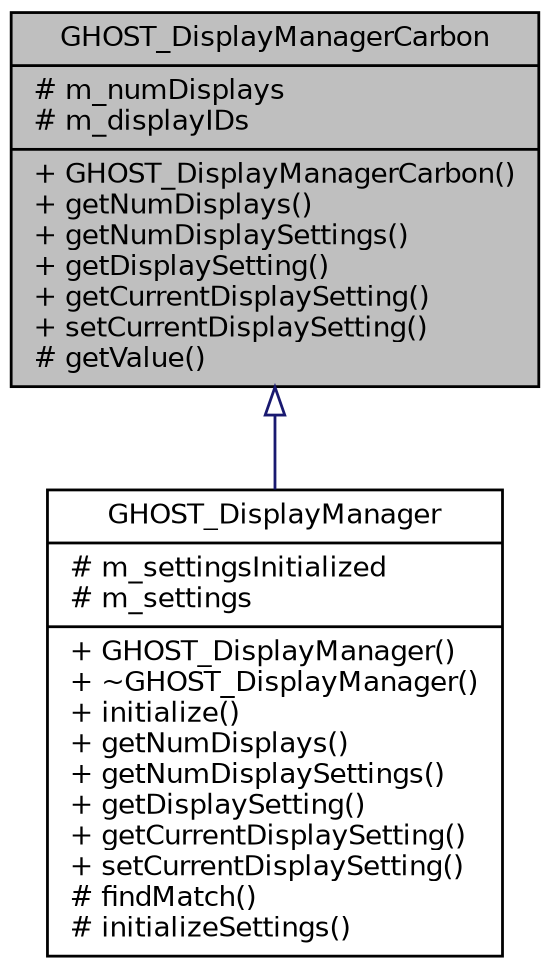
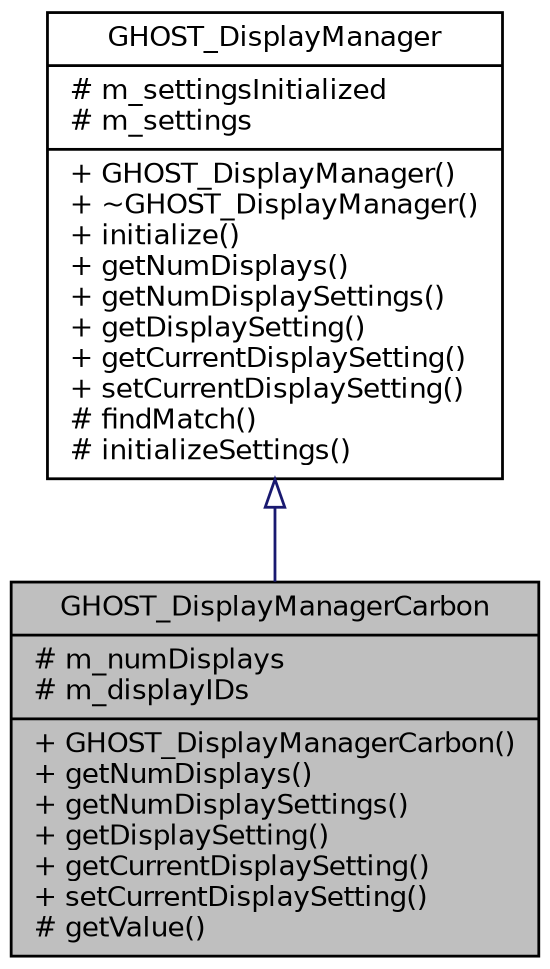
(275, 452) -> (275, 545)
